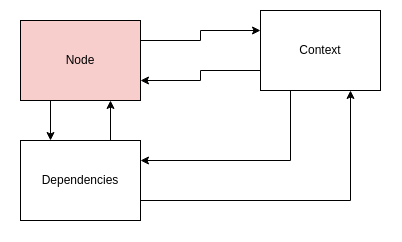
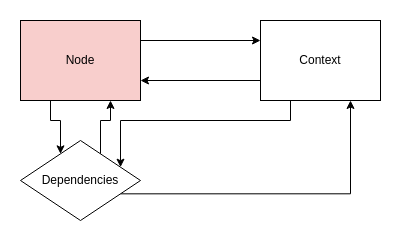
(321, 51) -> (321, 61)
(81, 181) -> (81, 181)
